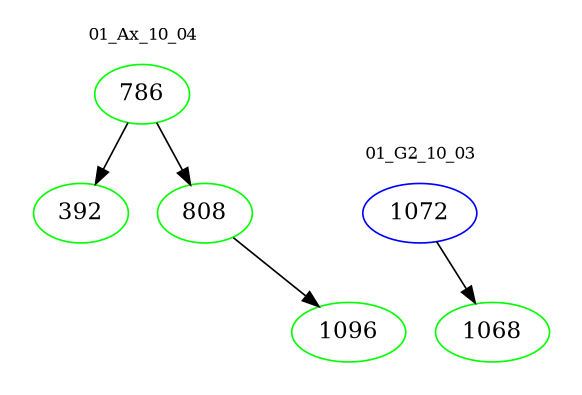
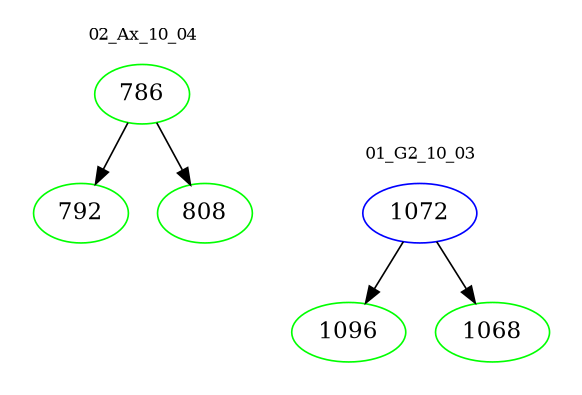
(143, 36) -> (143, 36)
(81, 213) -> (81, 213)
(270, 267) -> (389, 265)
